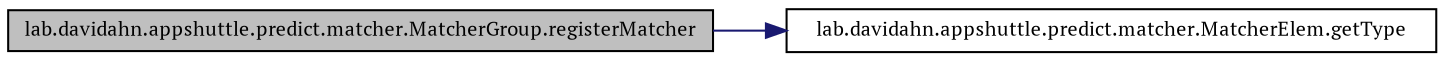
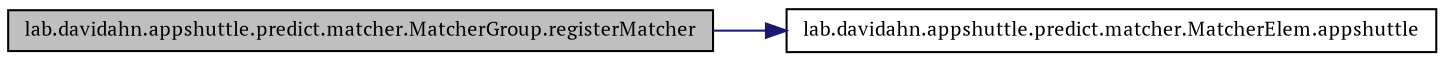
(1111, 31) -> (1111, 31)
